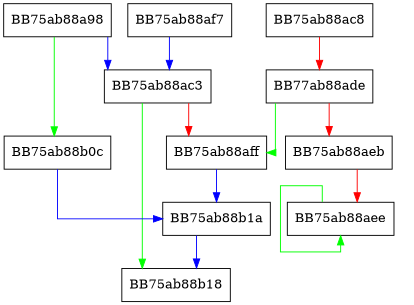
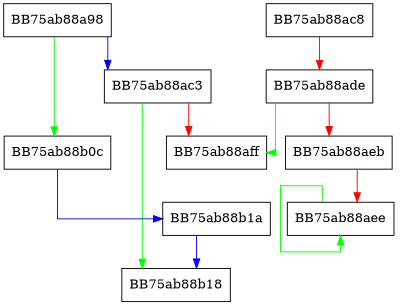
(180, 20) -> none
(320, 86) -> (320, 86)
(217, 181) -> none
